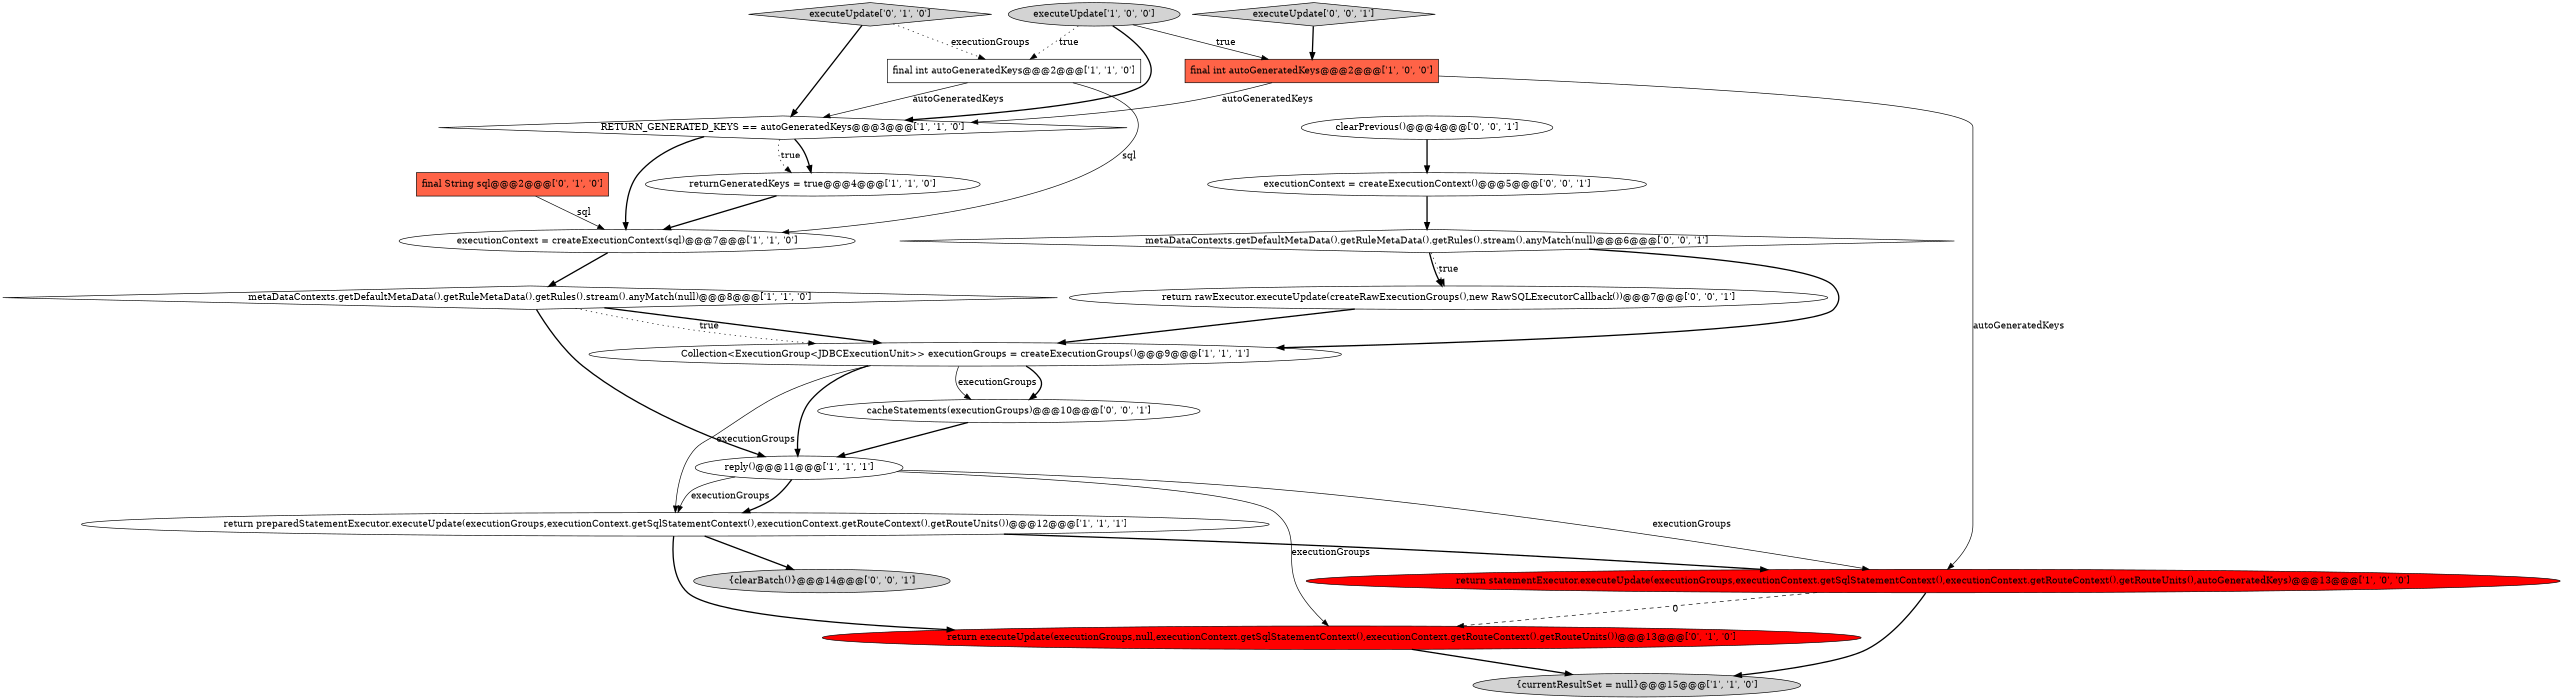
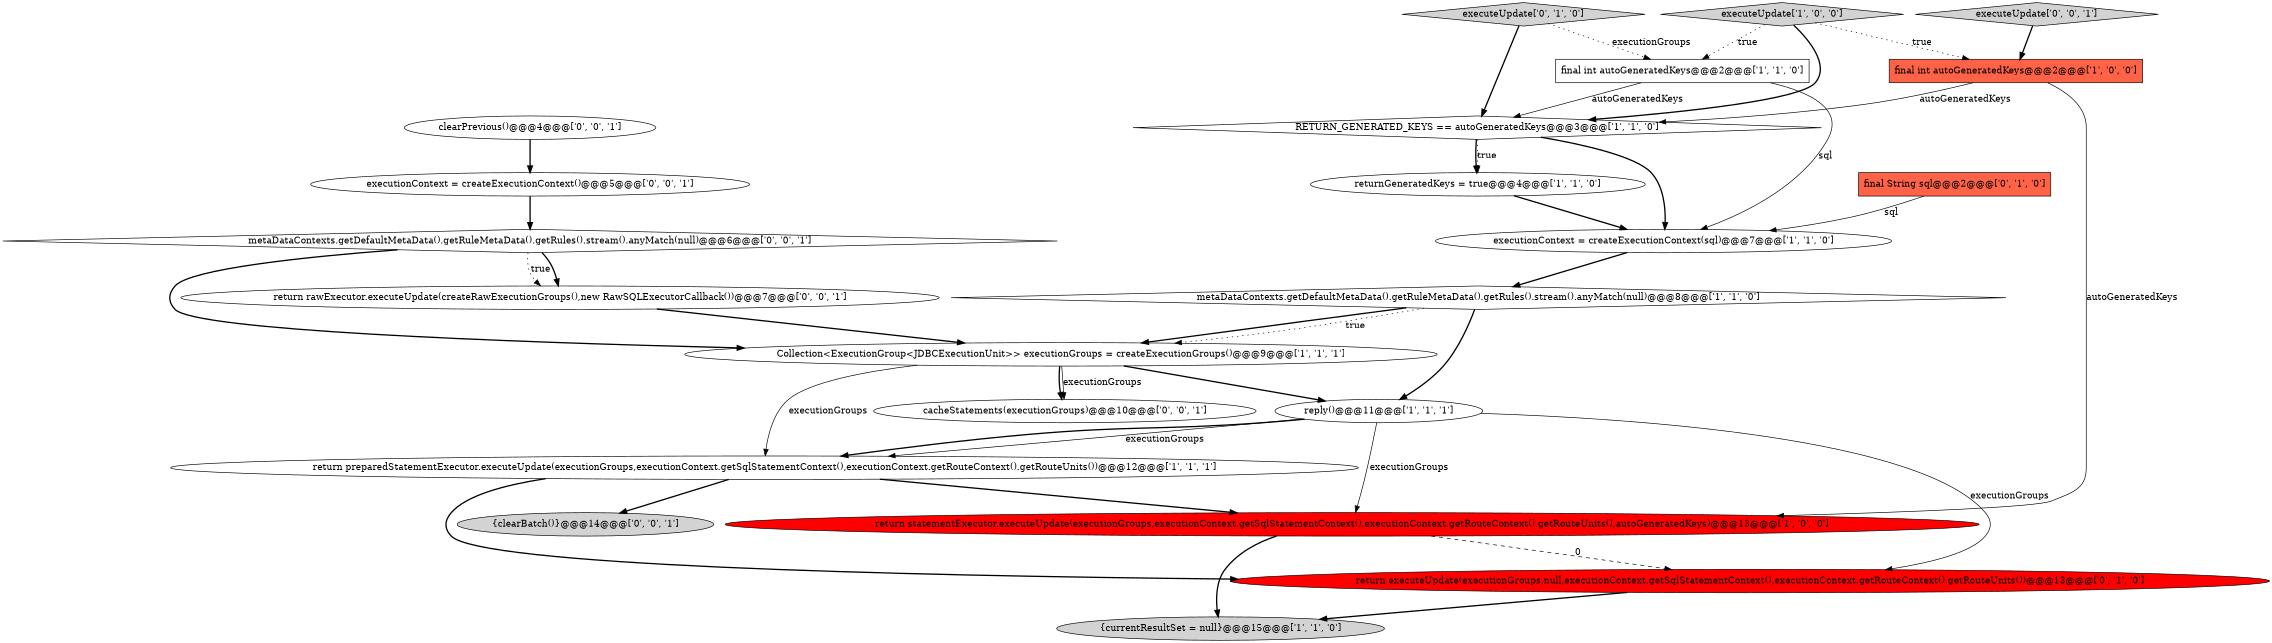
(1094, 14) -> (1782, 14)
(1197, 41) -> (1889, 40)
(906, 439) -> none
